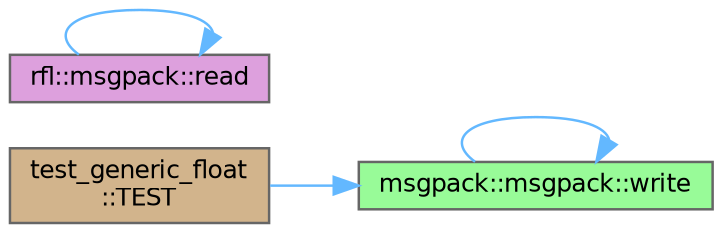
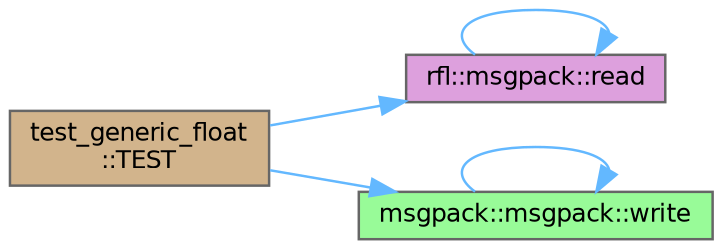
none -> (325, 116)
